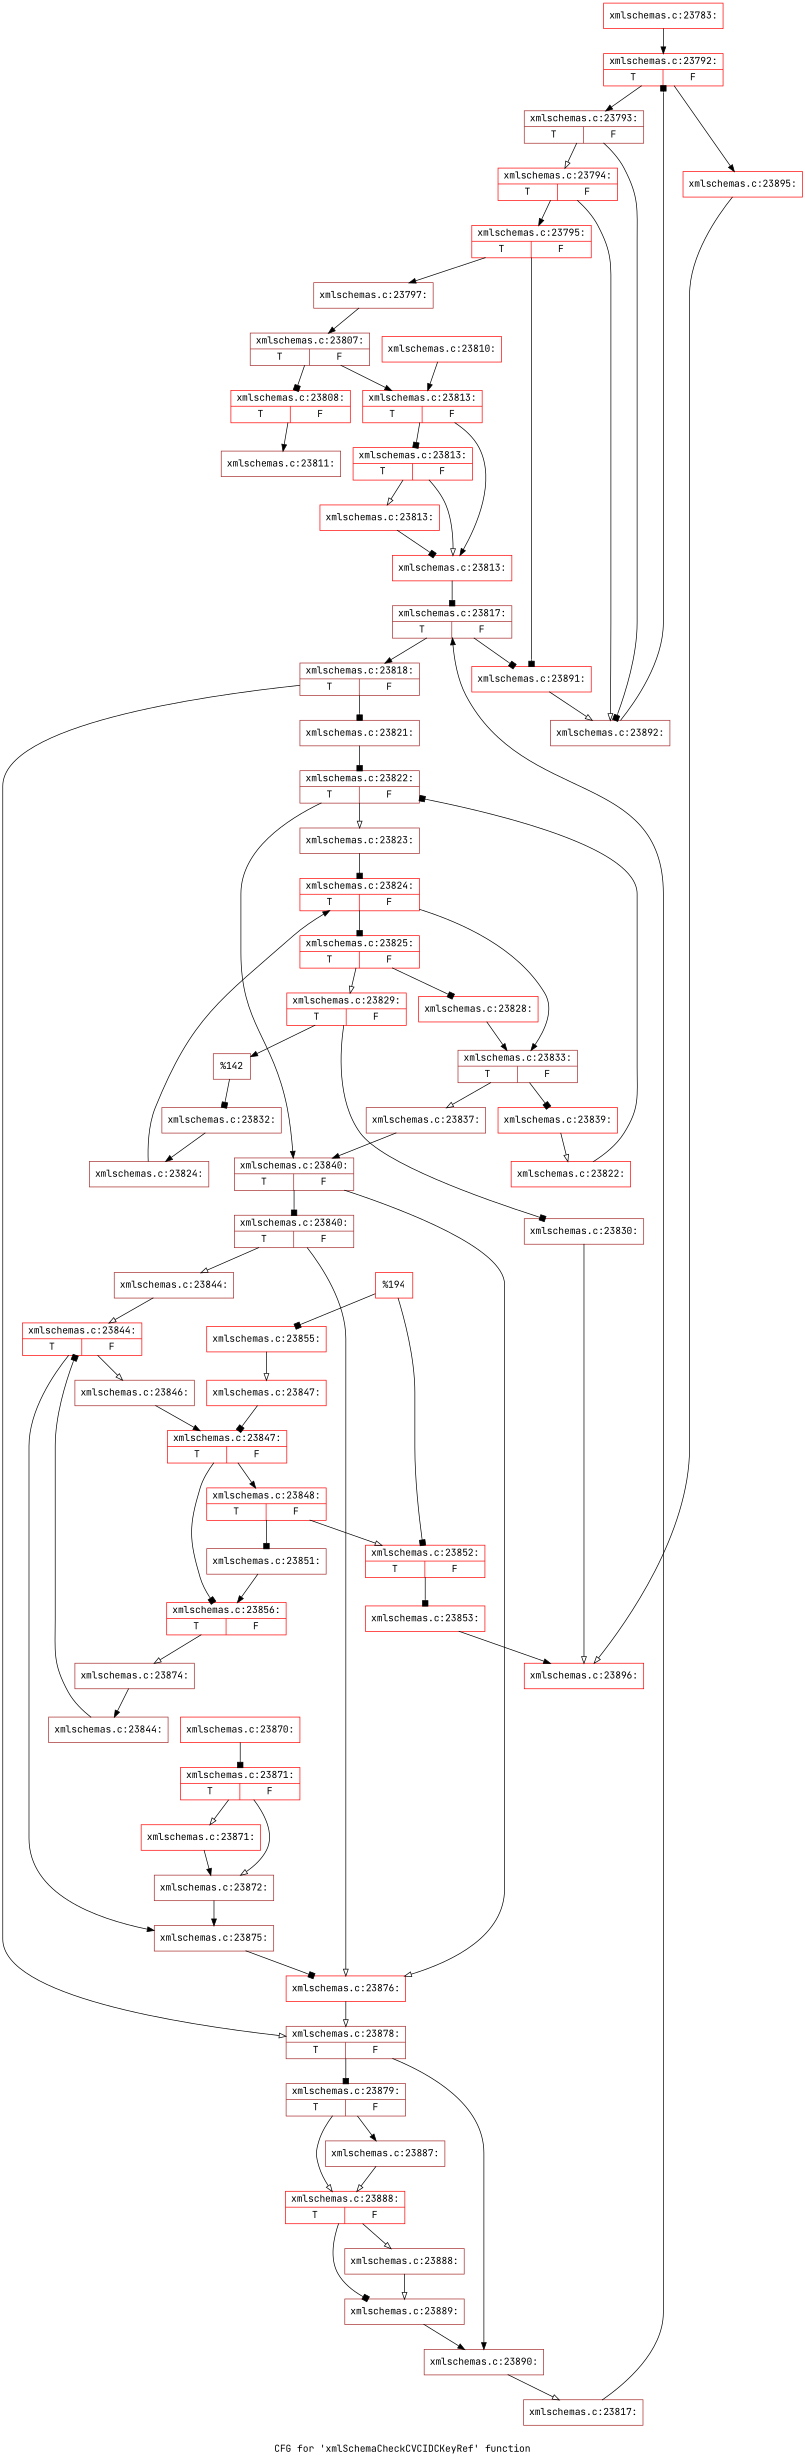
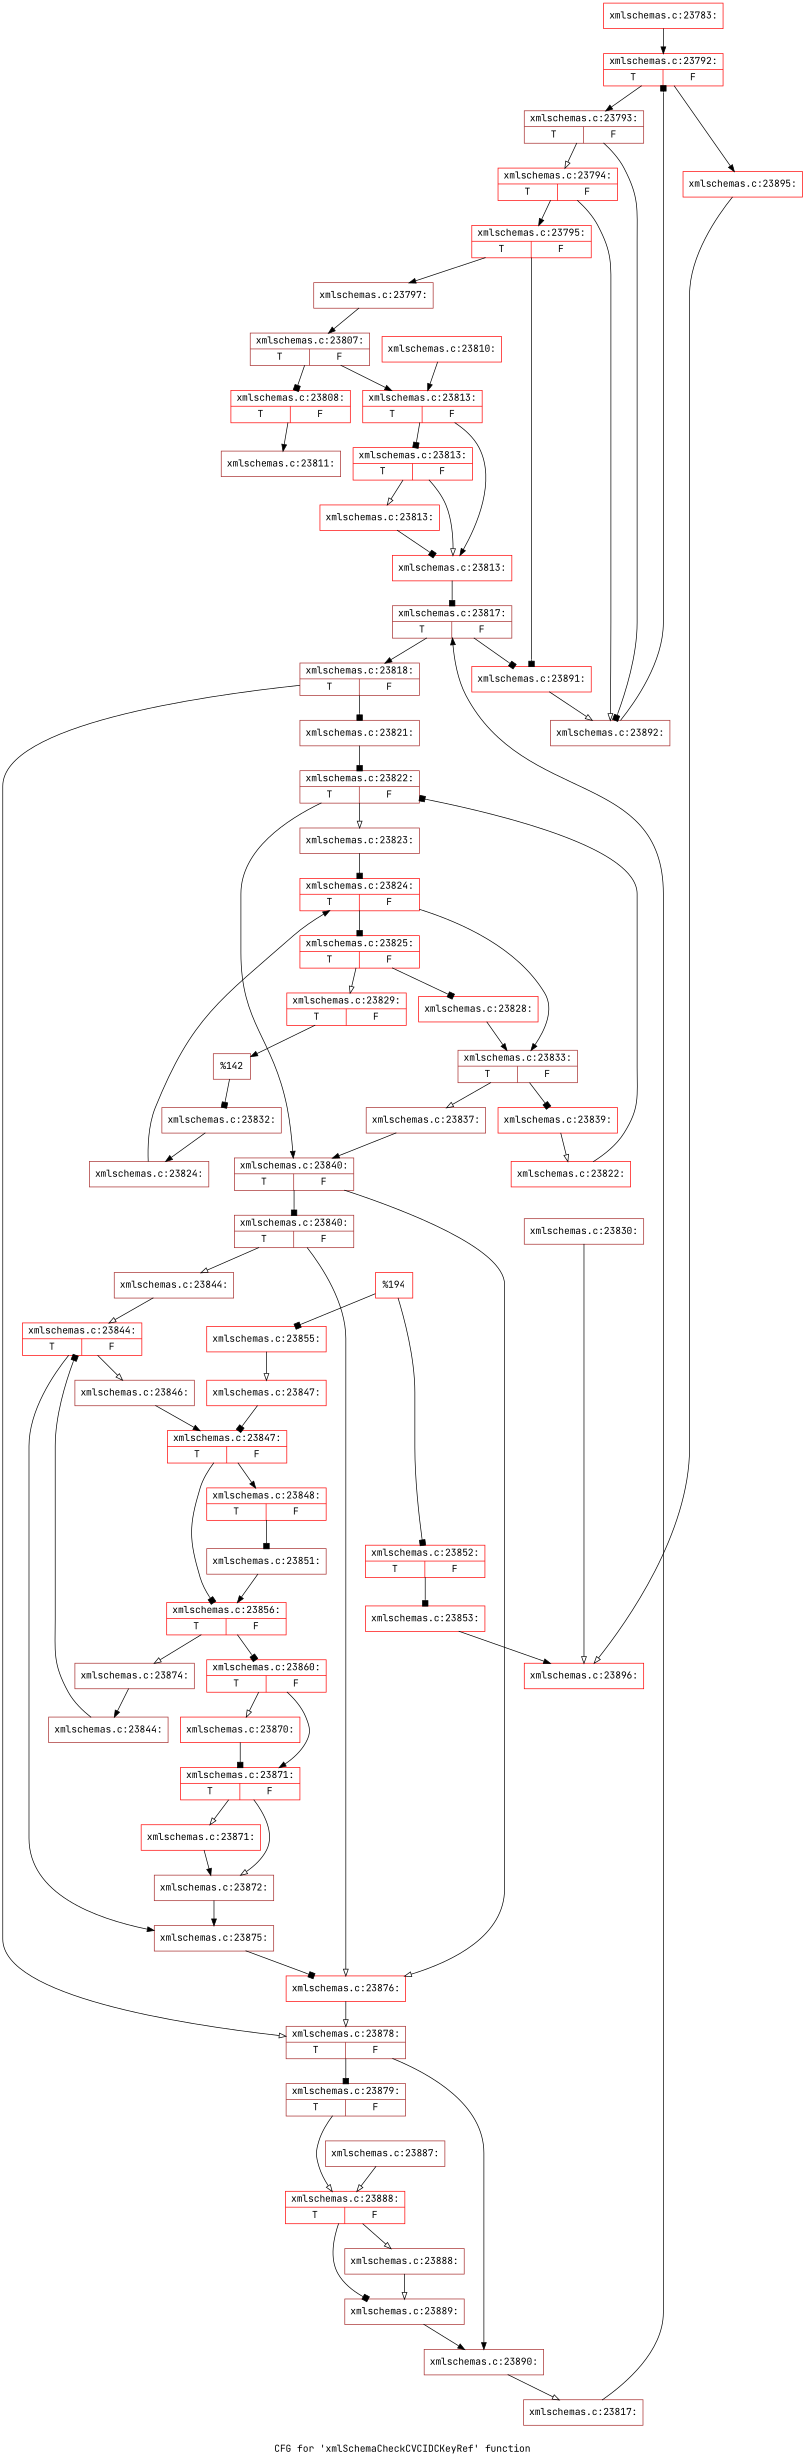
(395, 1159) -> none
(341, 1531) -> none
none -> (266, 1676)
(365, 2126) -> none
